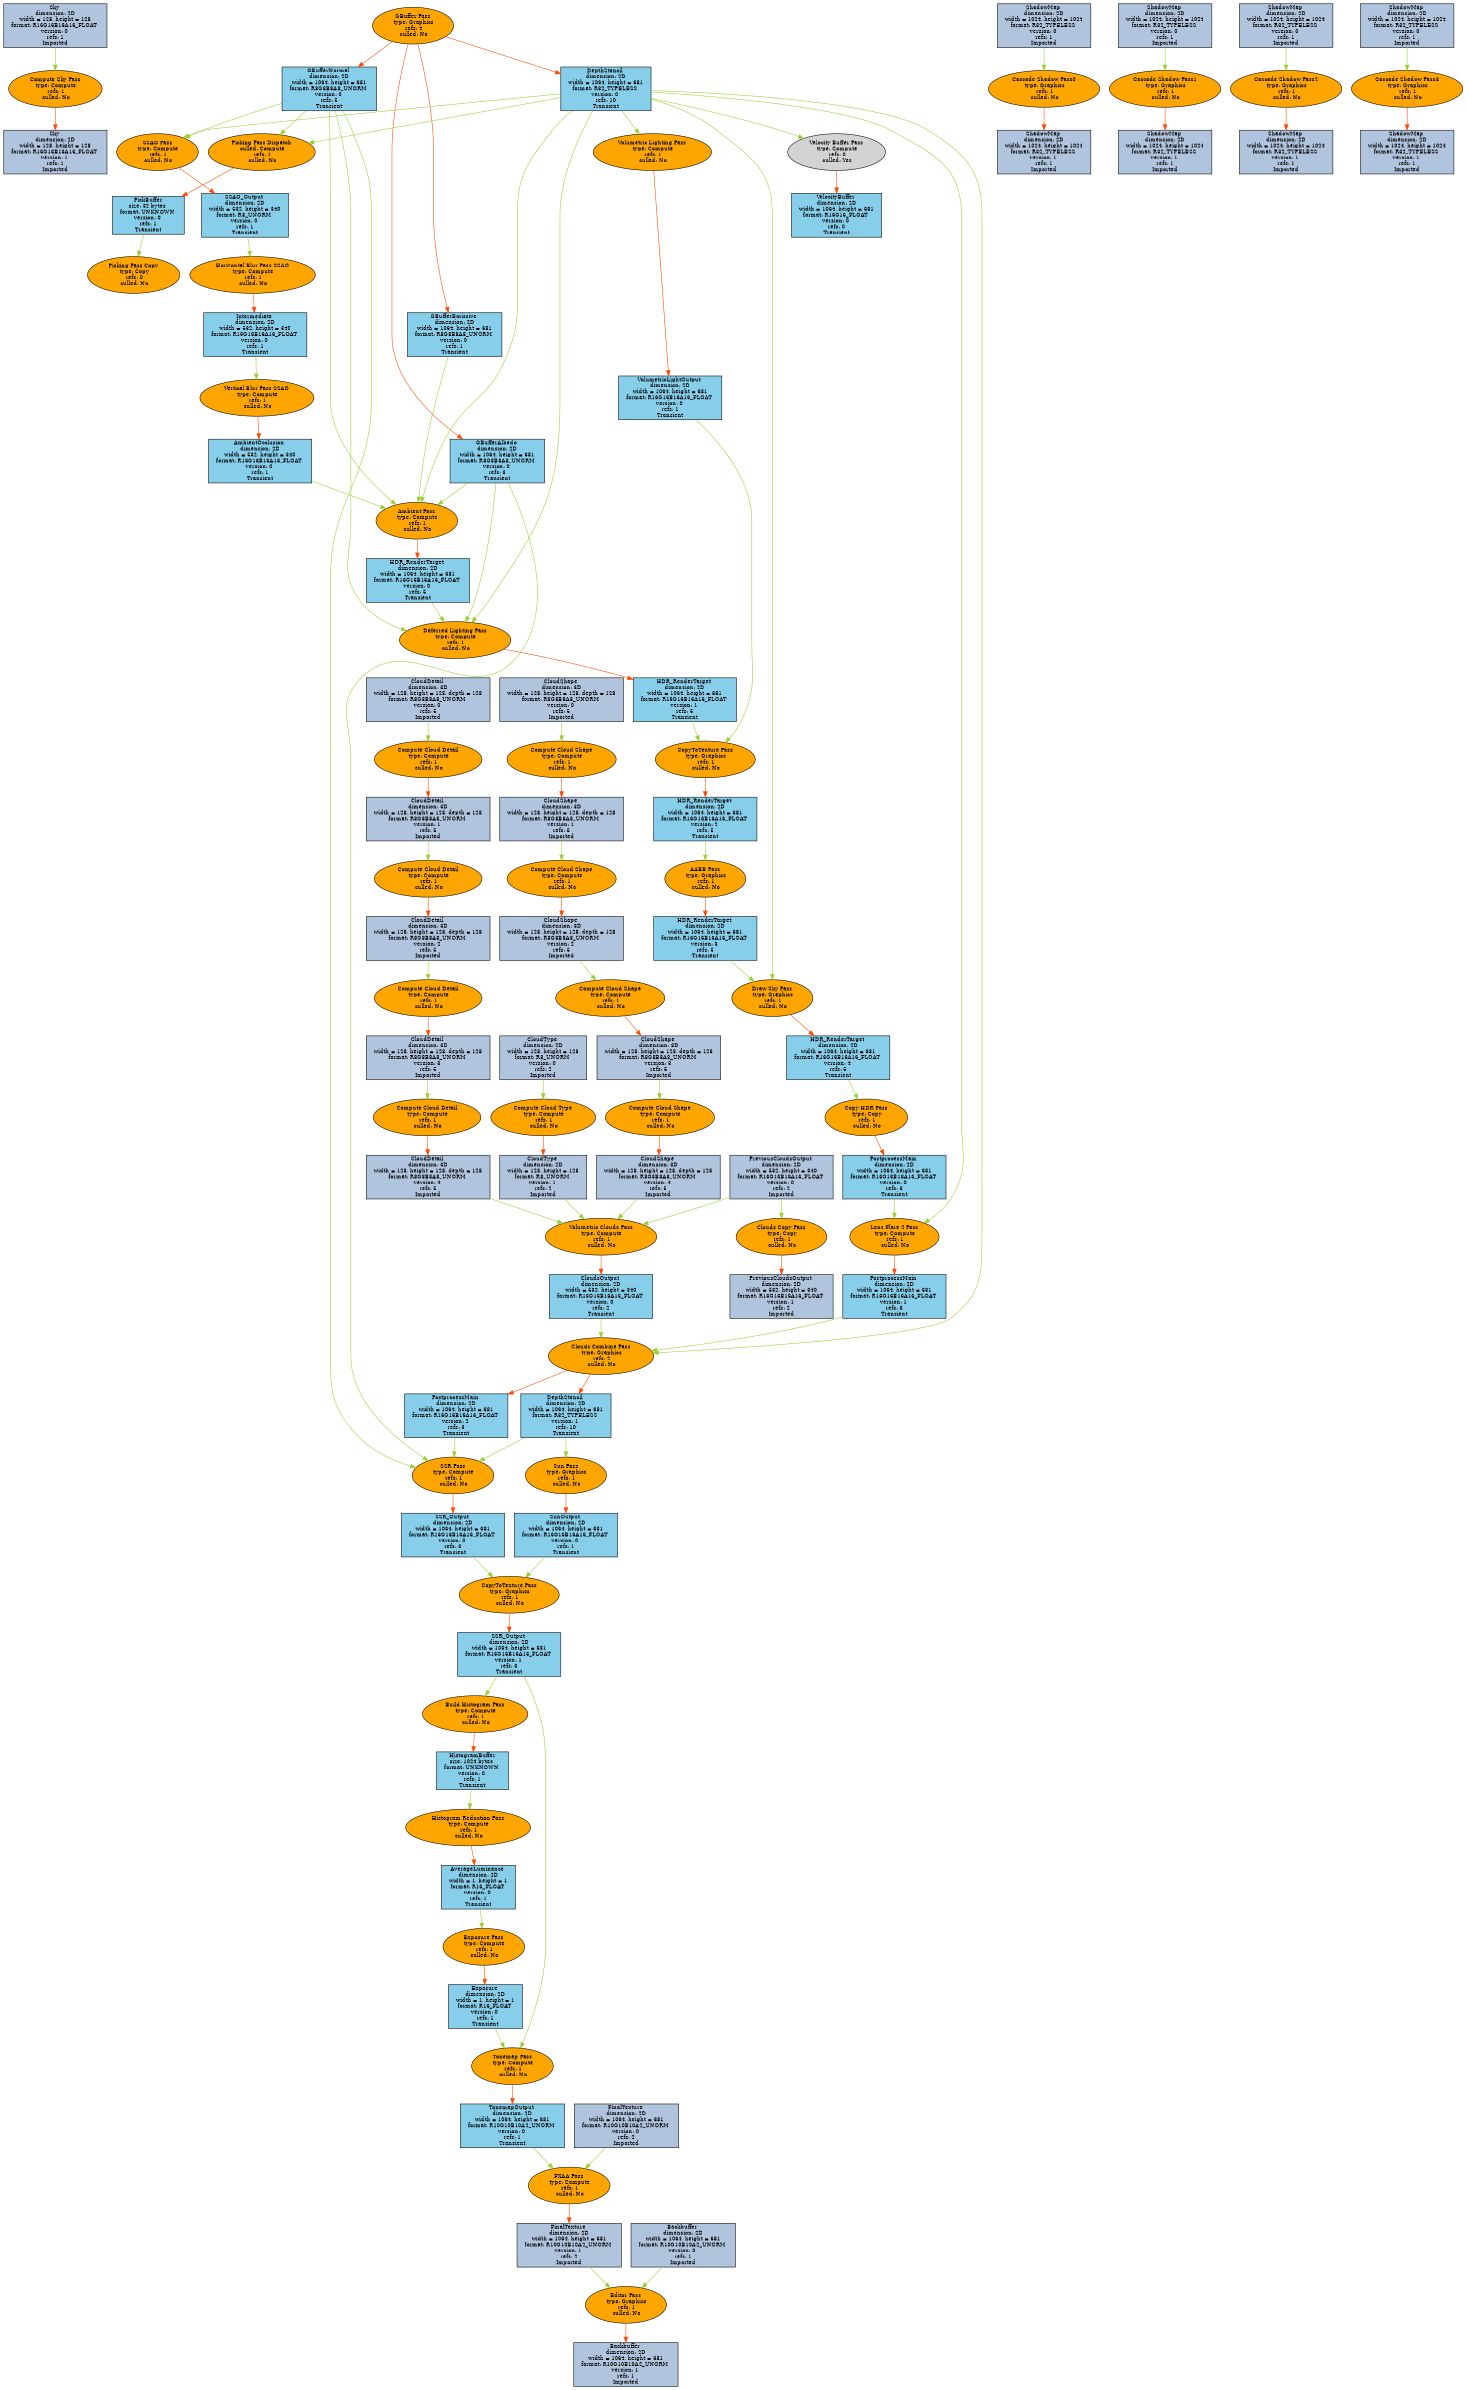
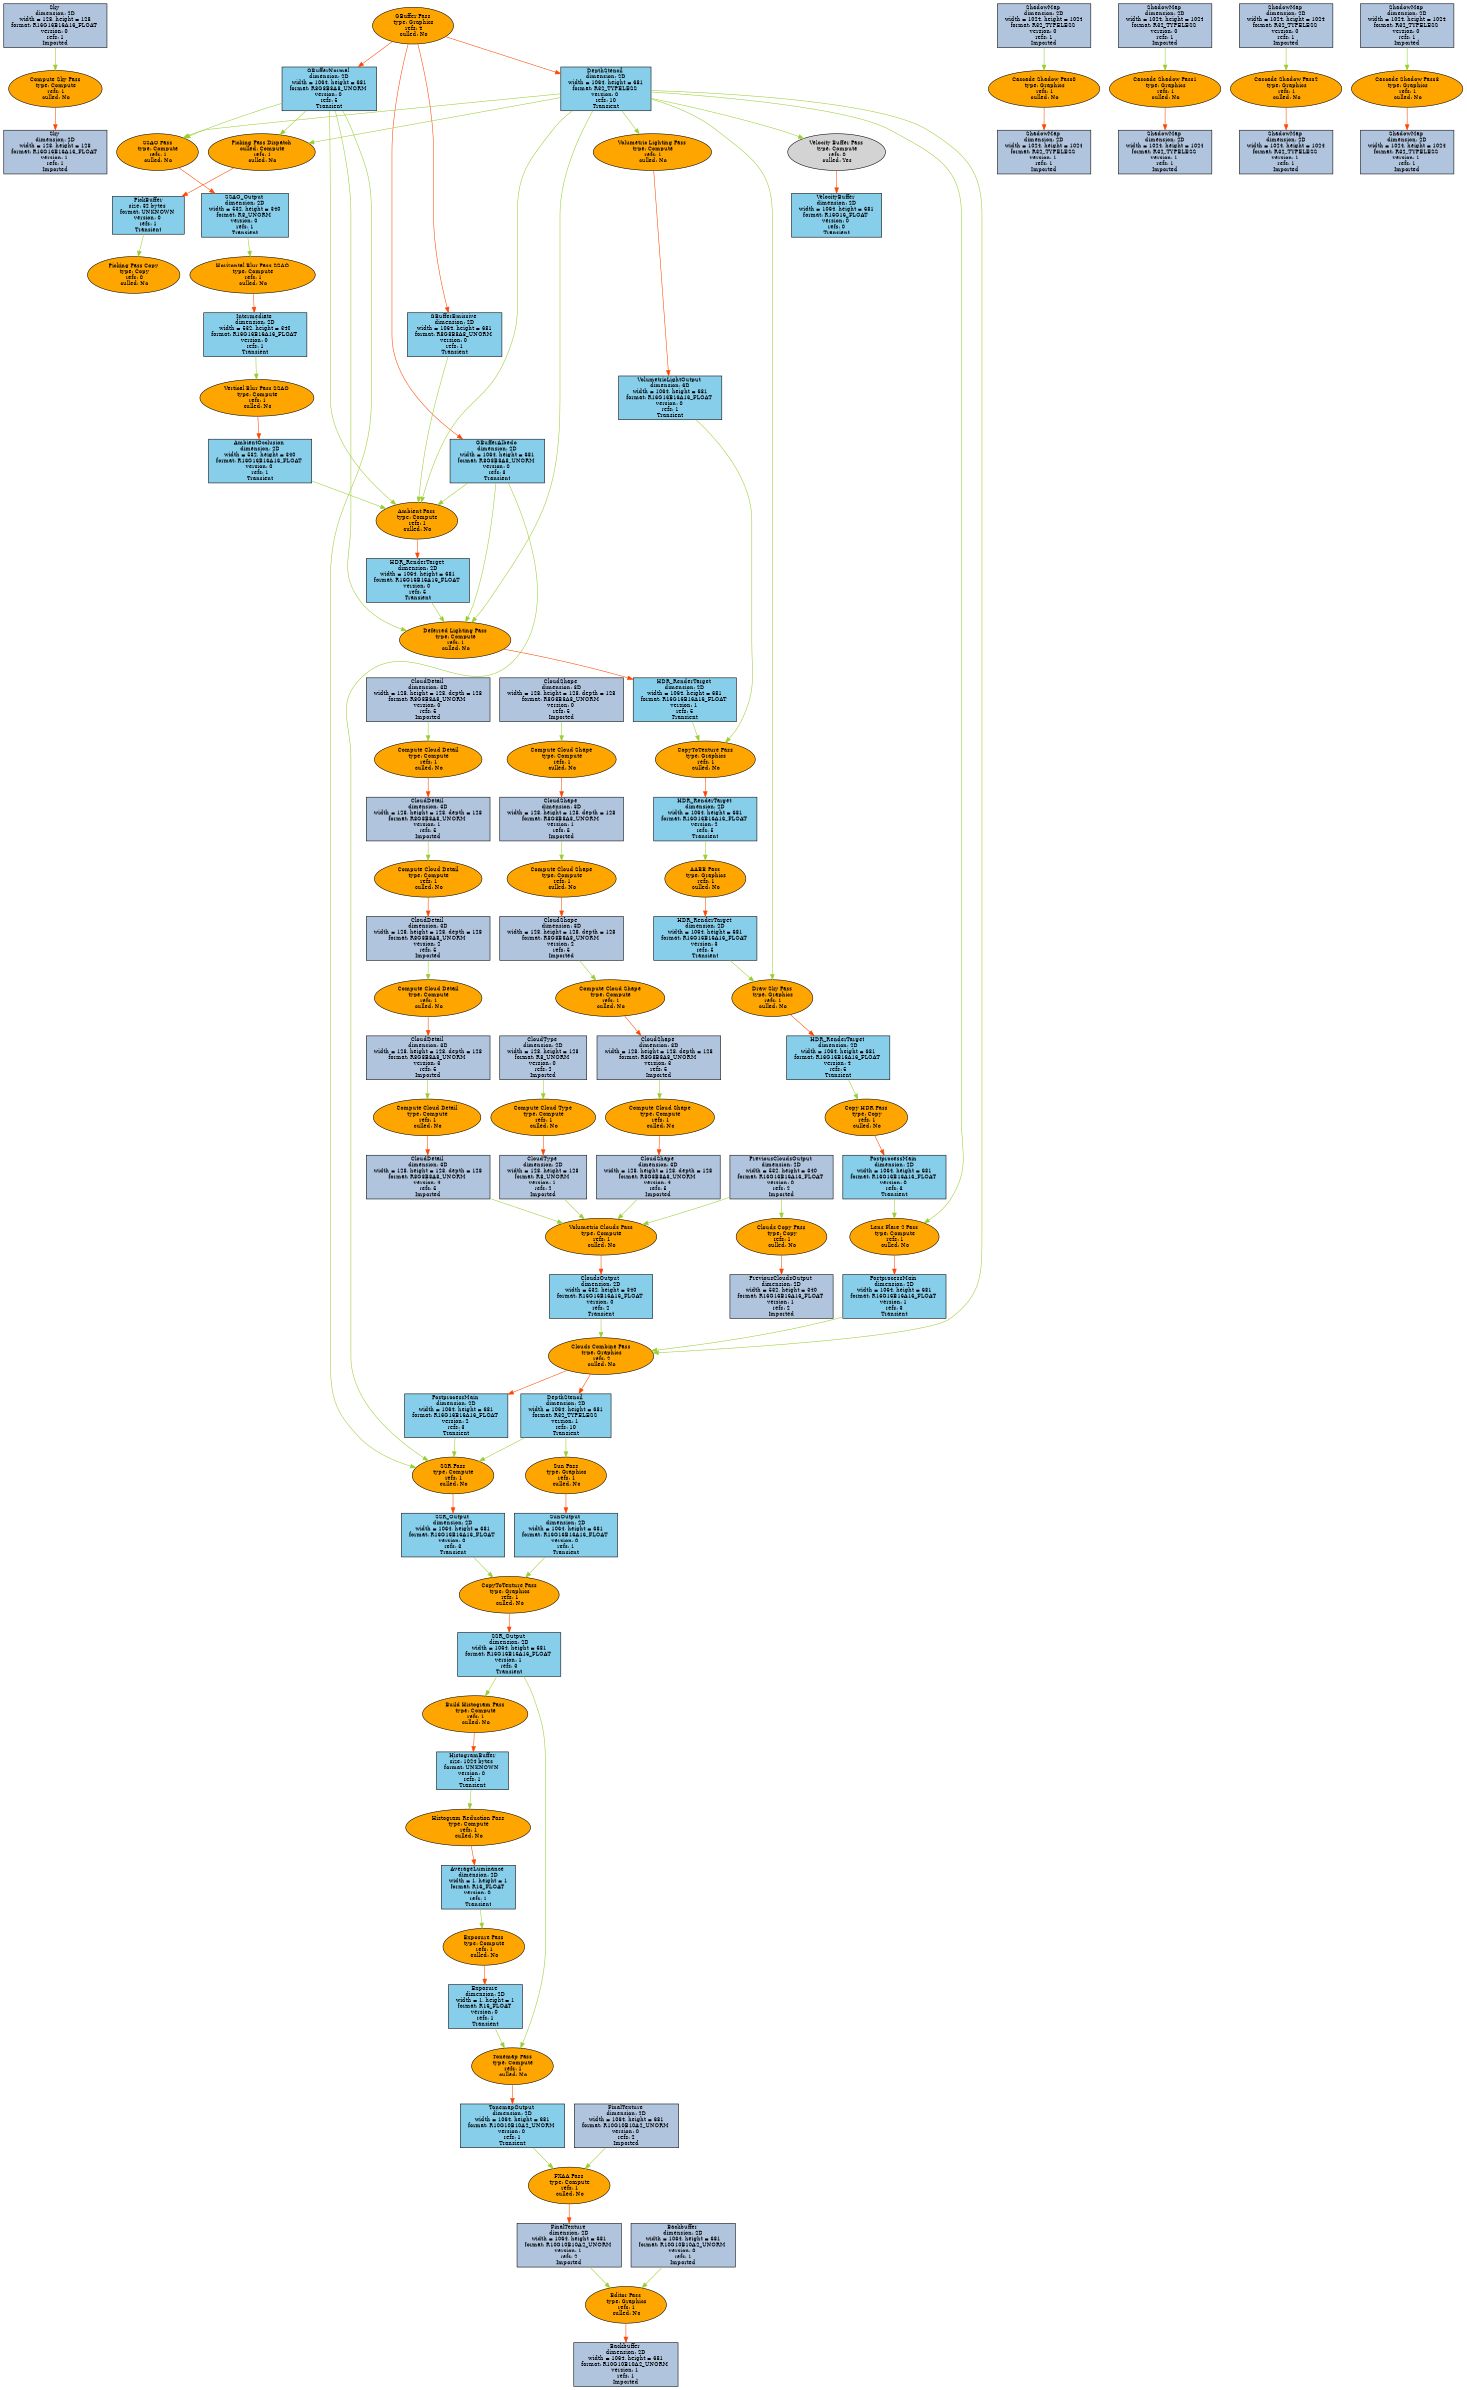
(670, 386) -> (670, 386)
